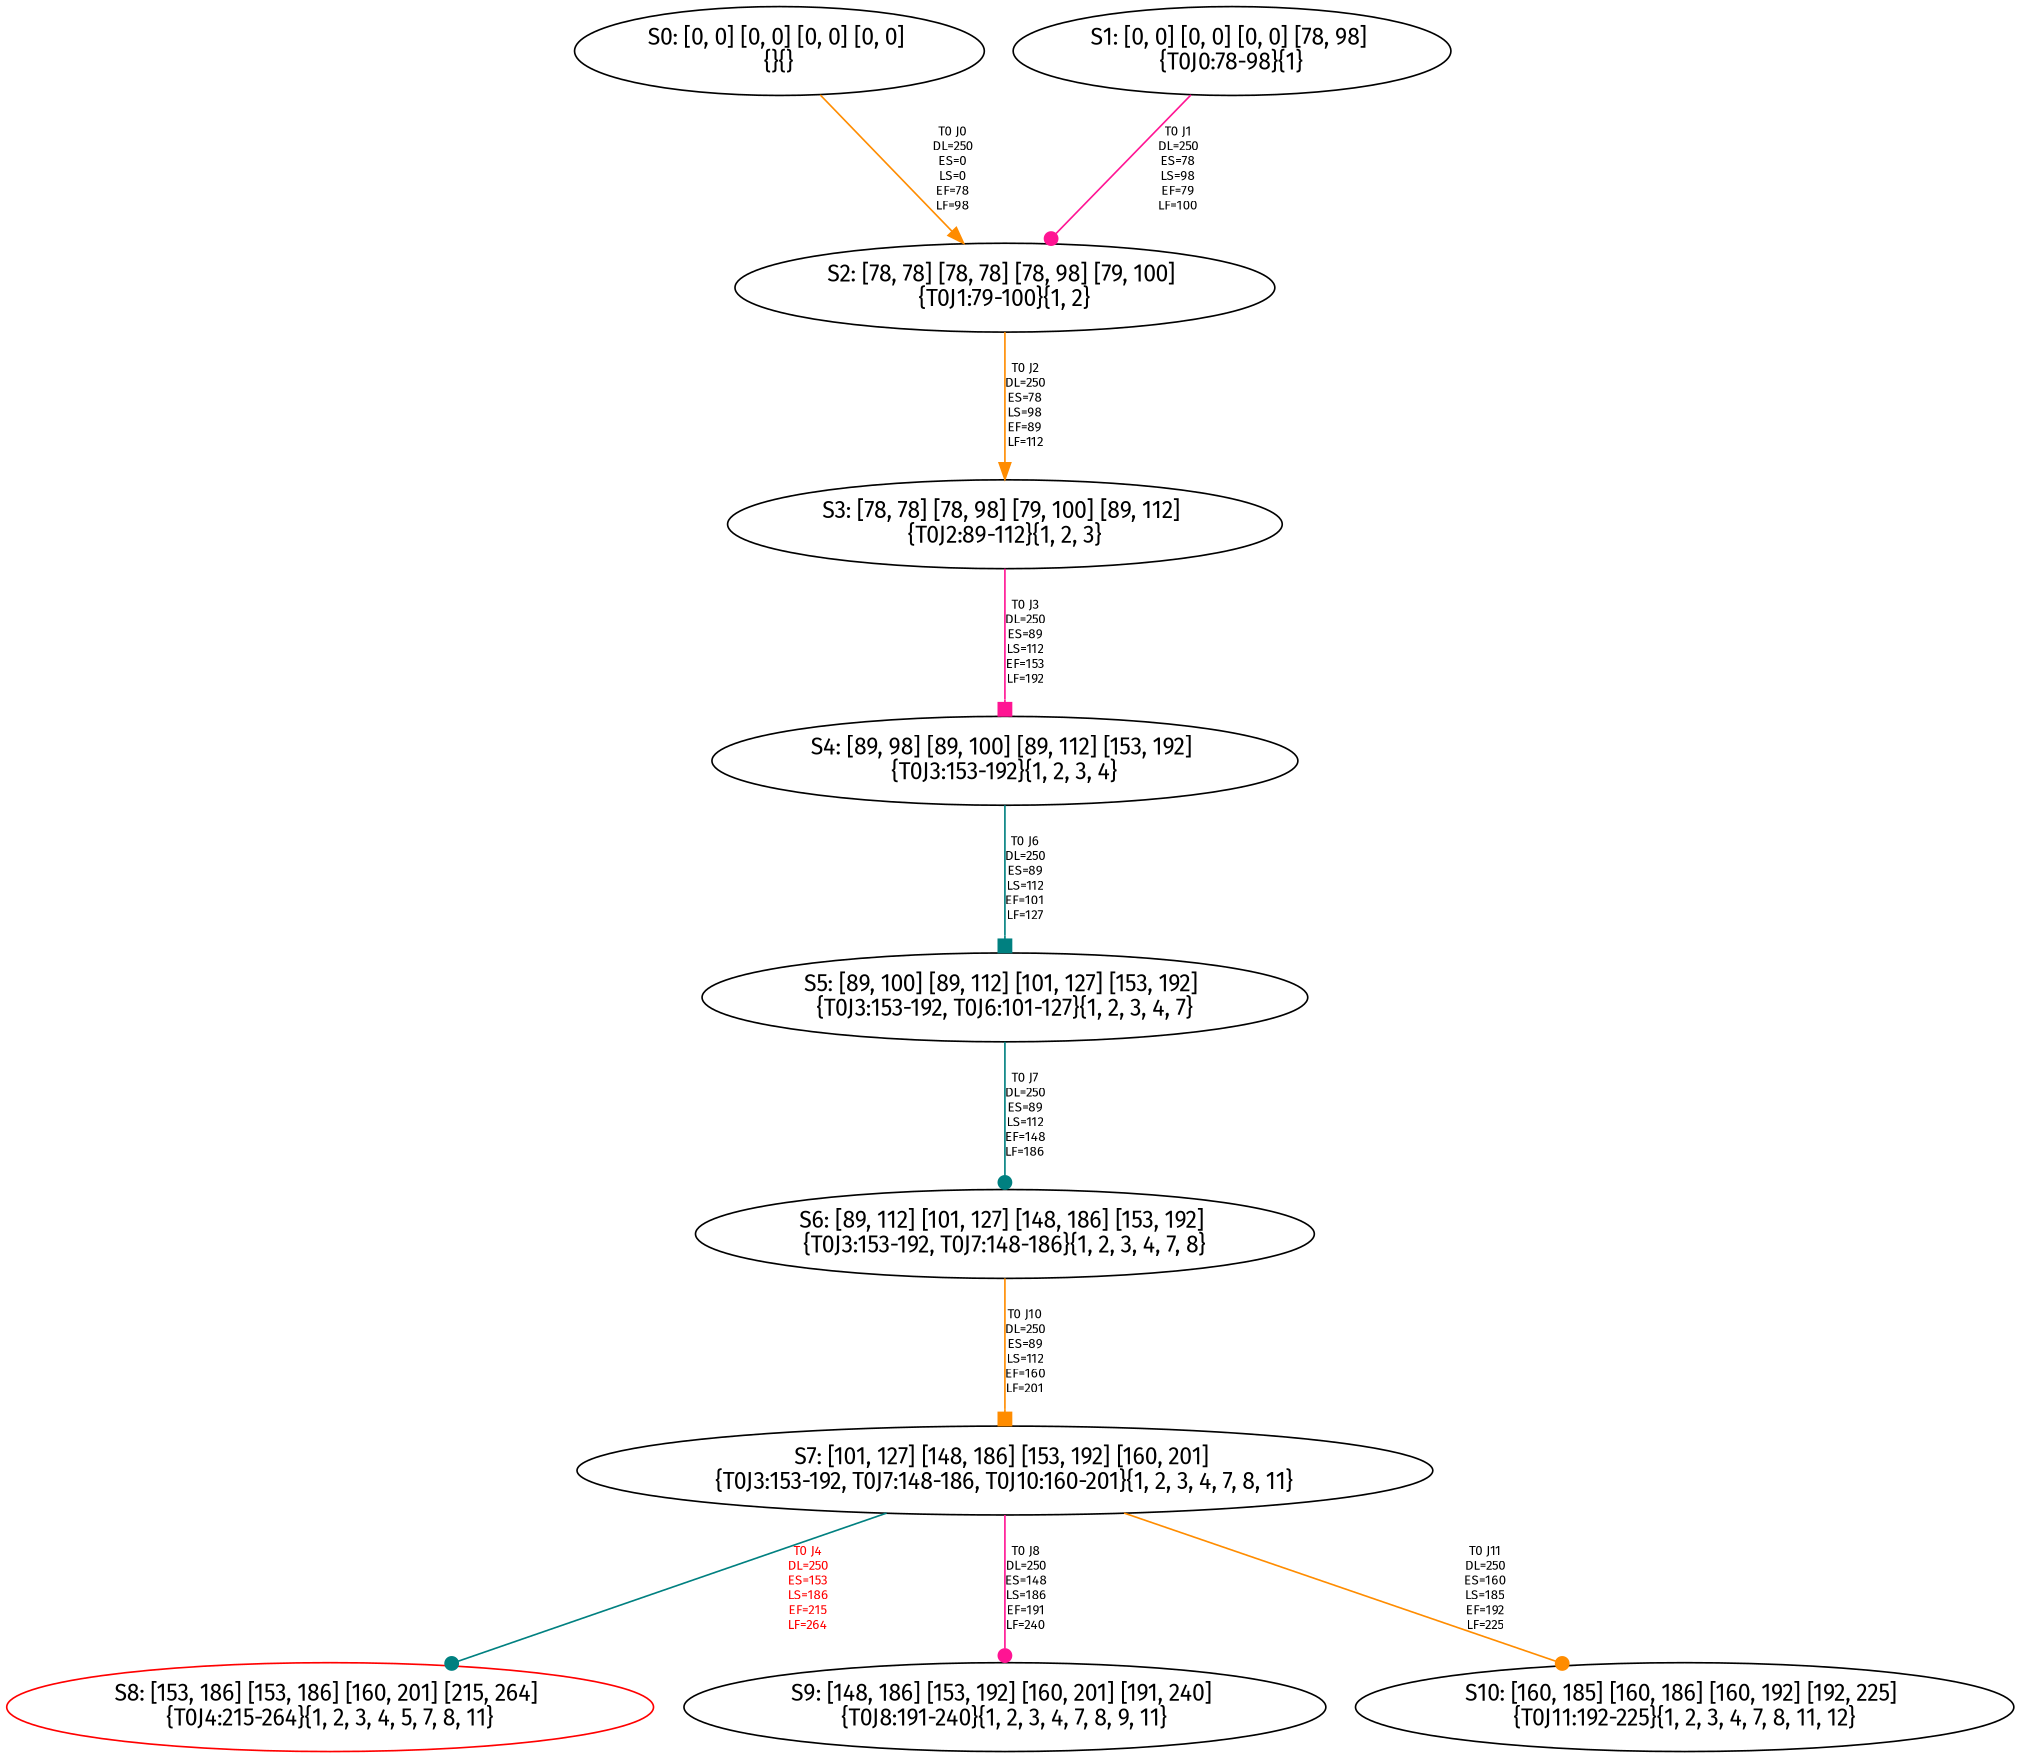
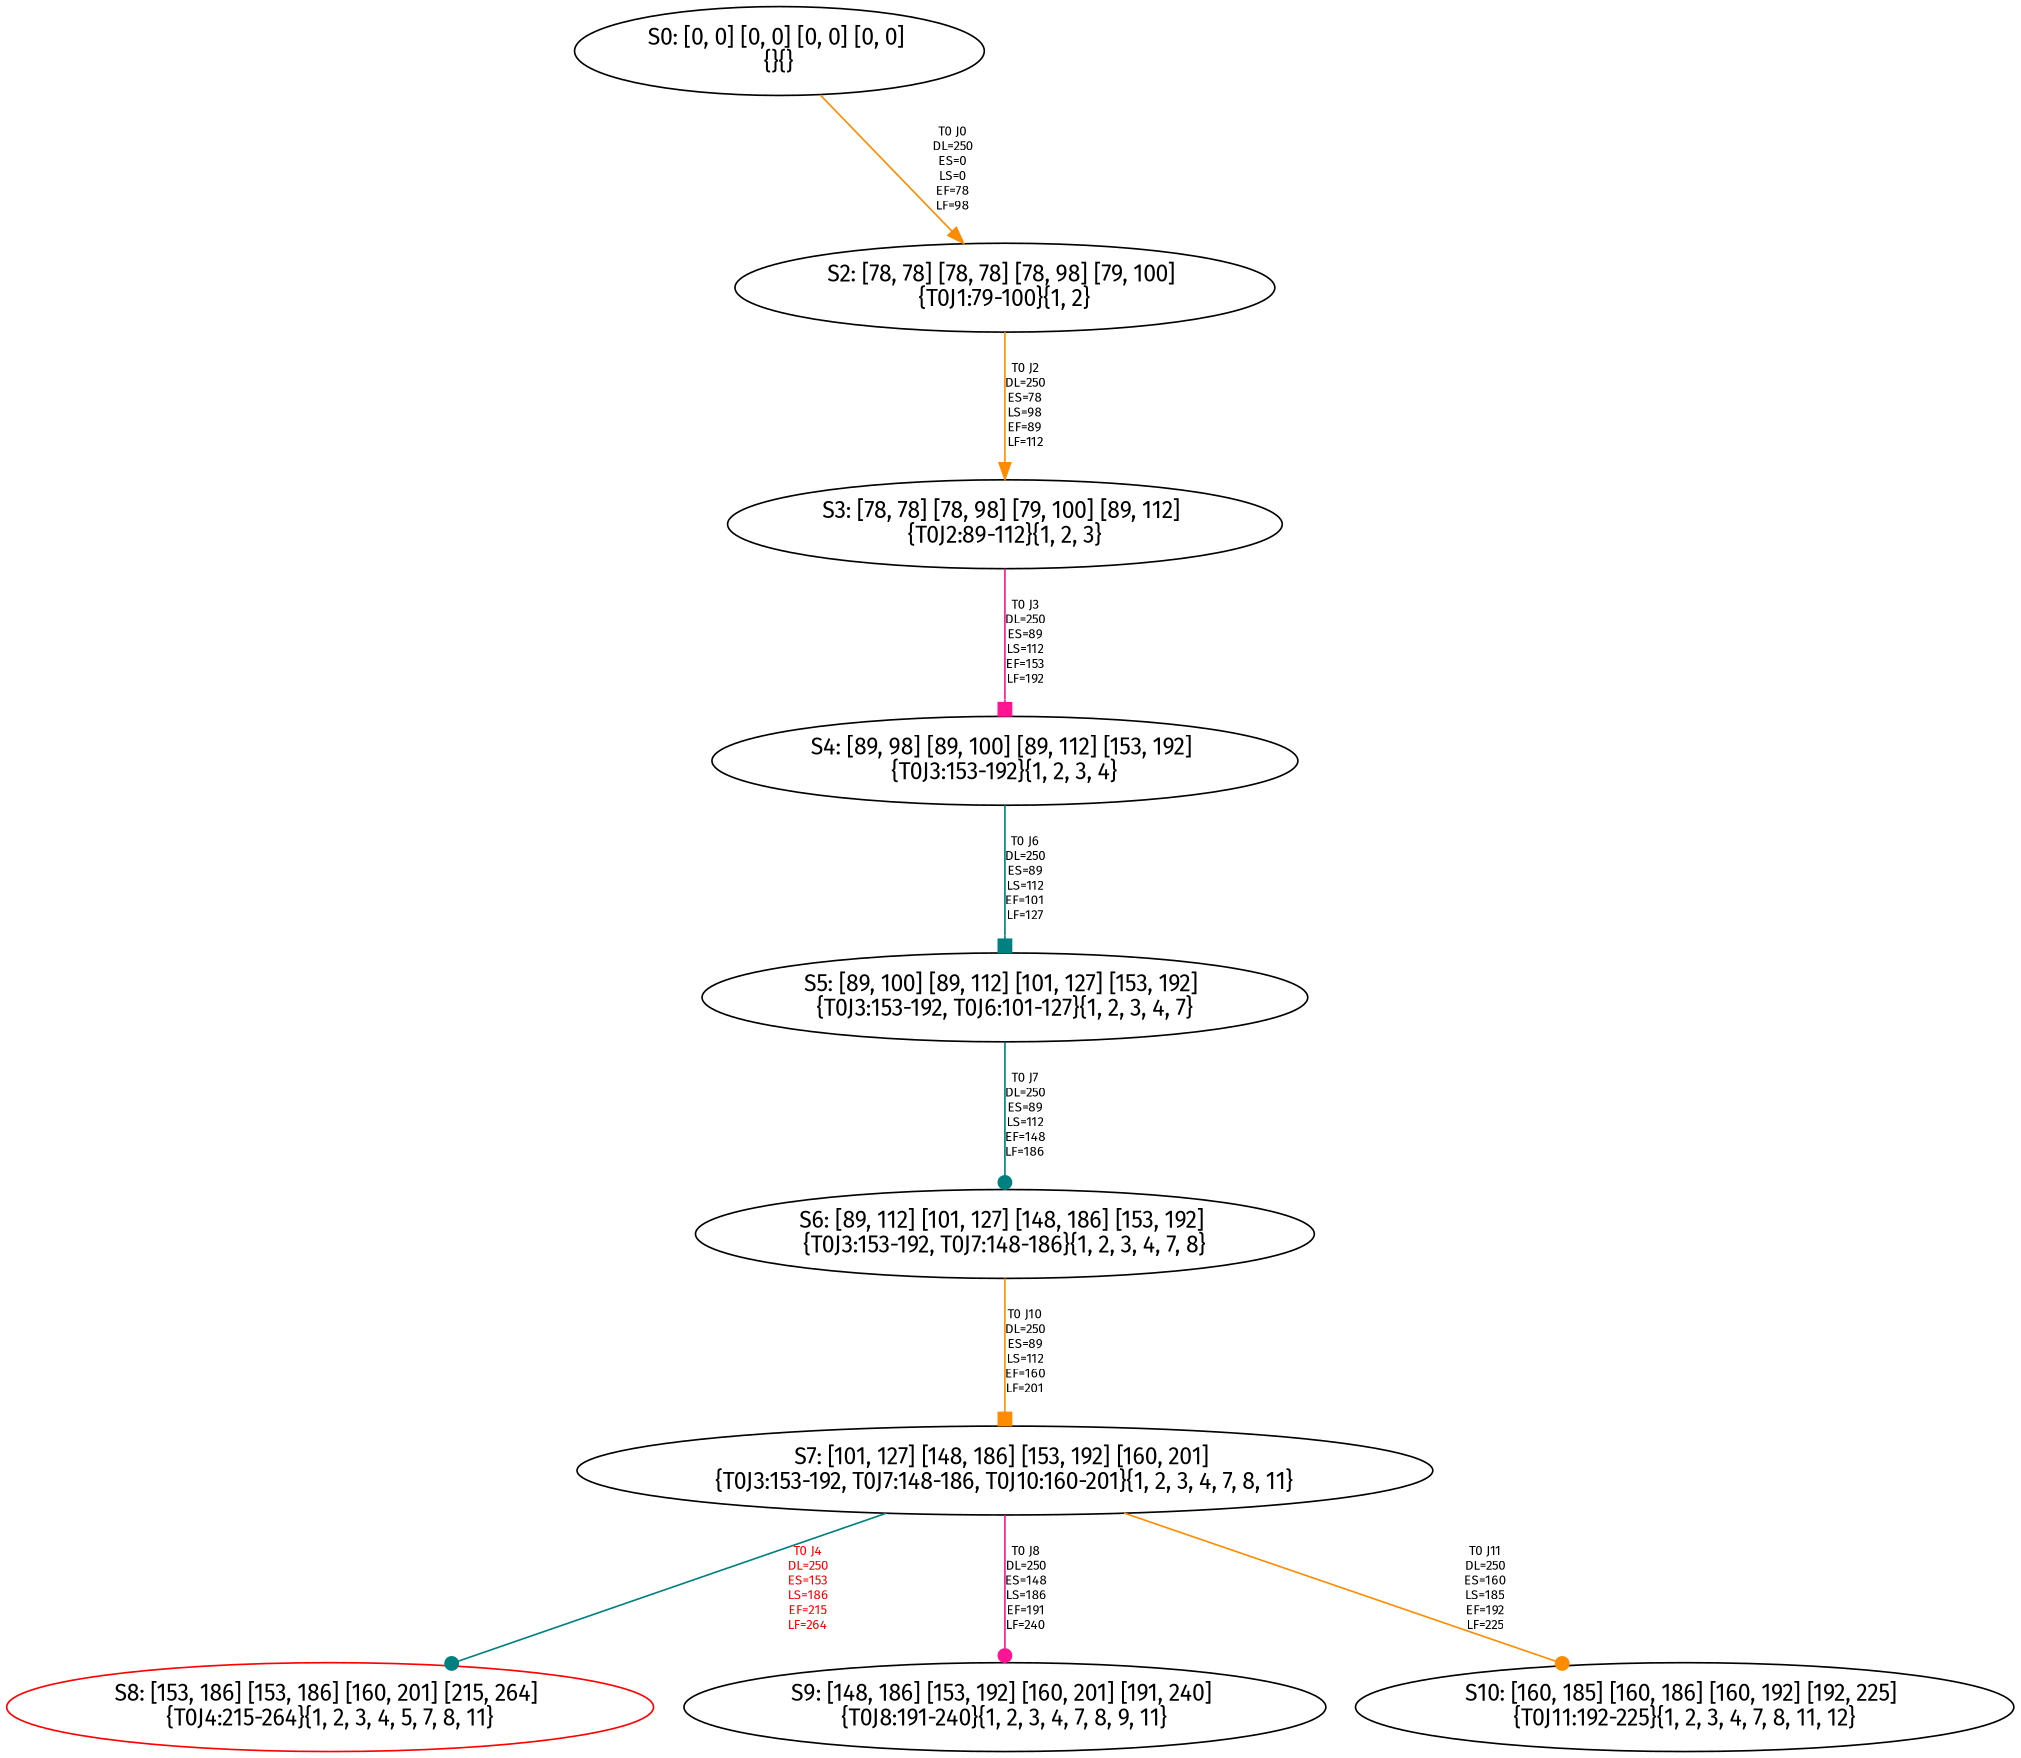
(1232, 51) -> none
